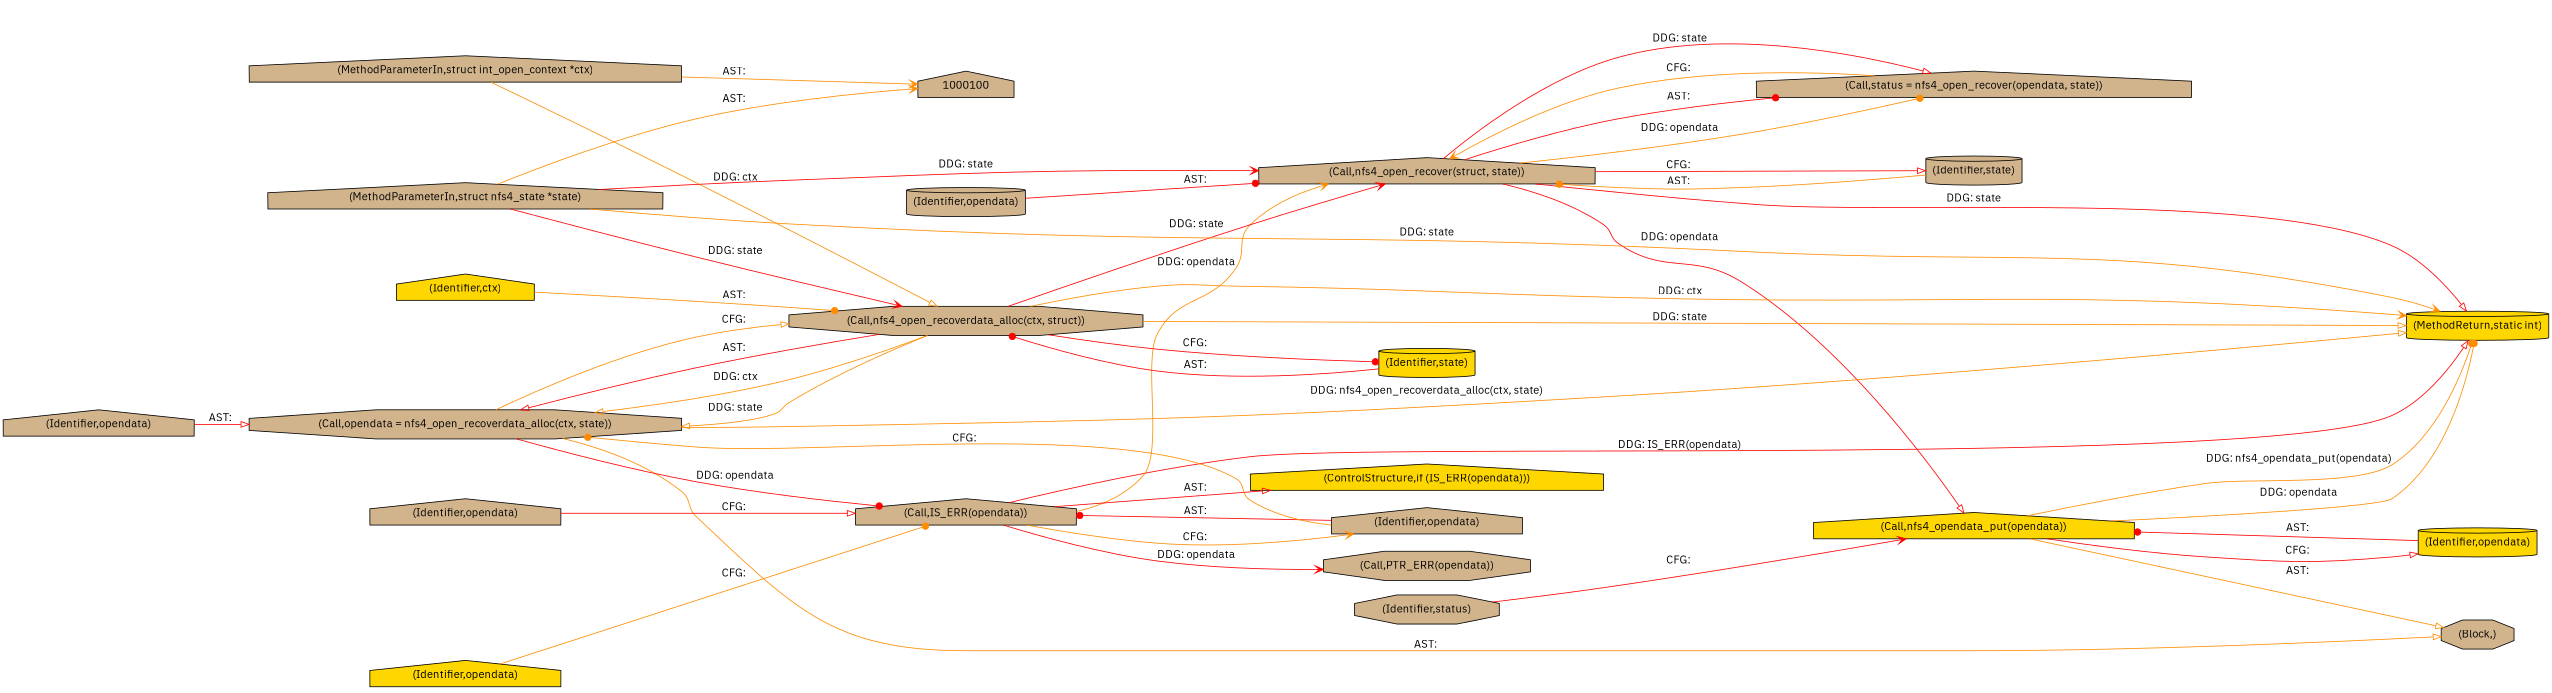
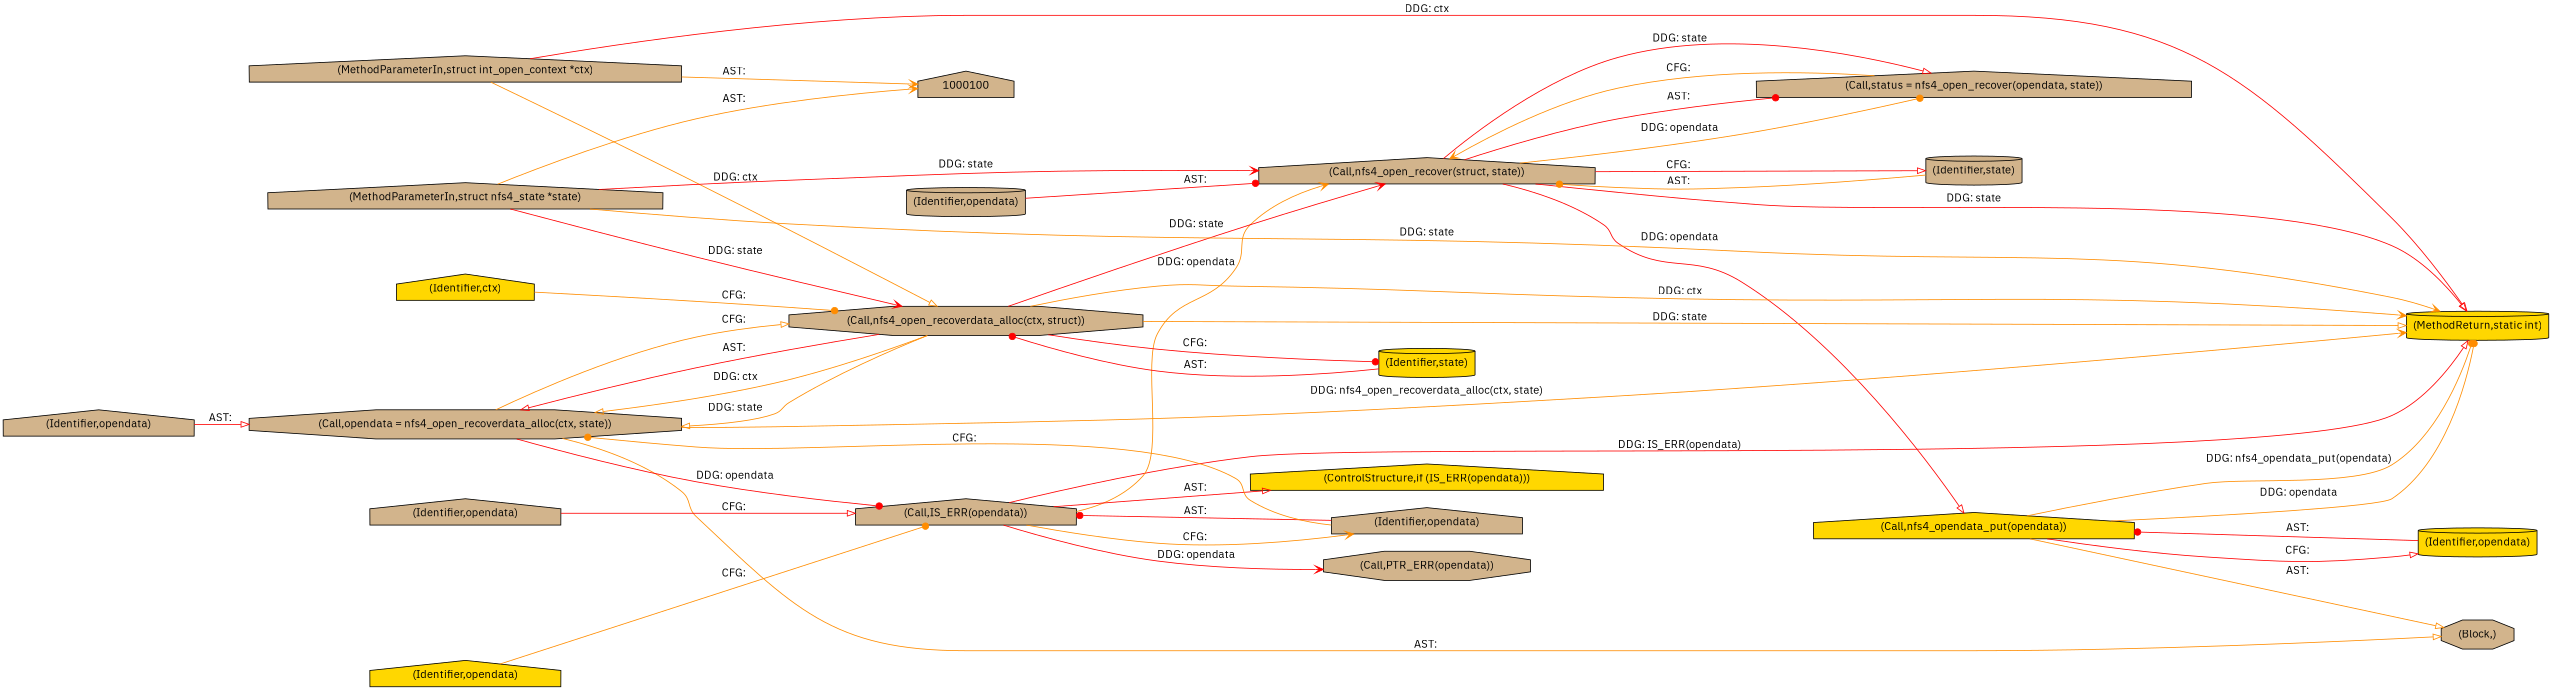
none -> (1547, 15)
(735, 295) -> (735, 295)
(1541, 400) -> (1541, 400)
(1427, 609) -> none
